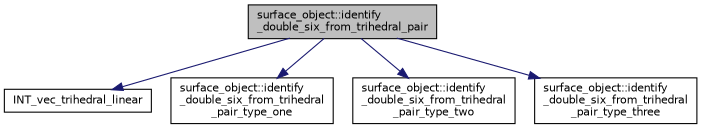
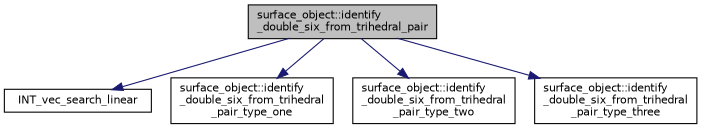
(78, 101) -> (78, 101)
